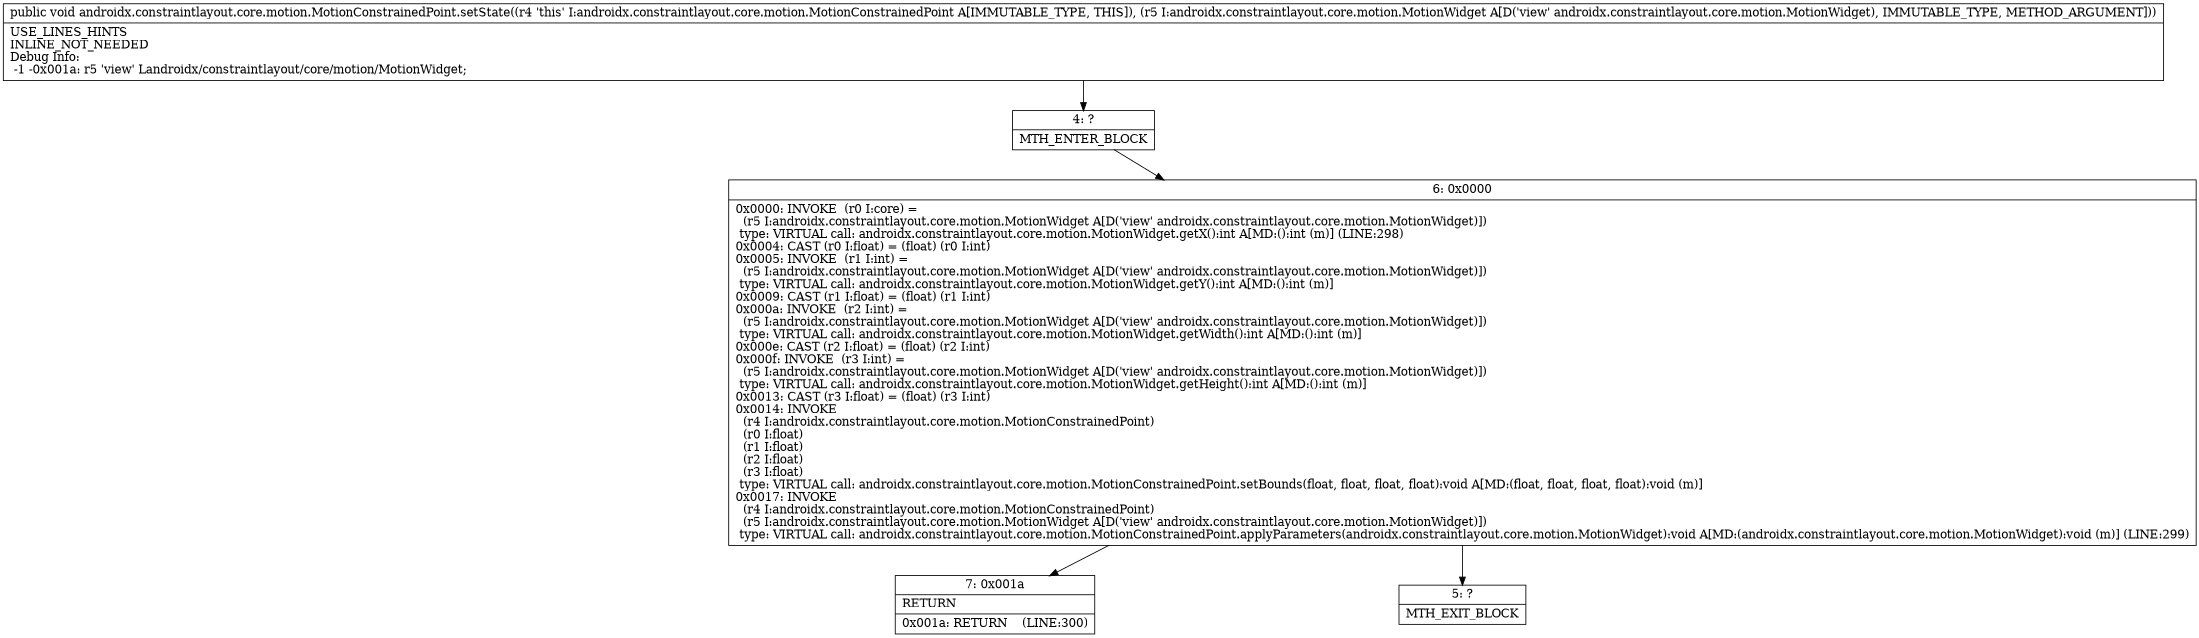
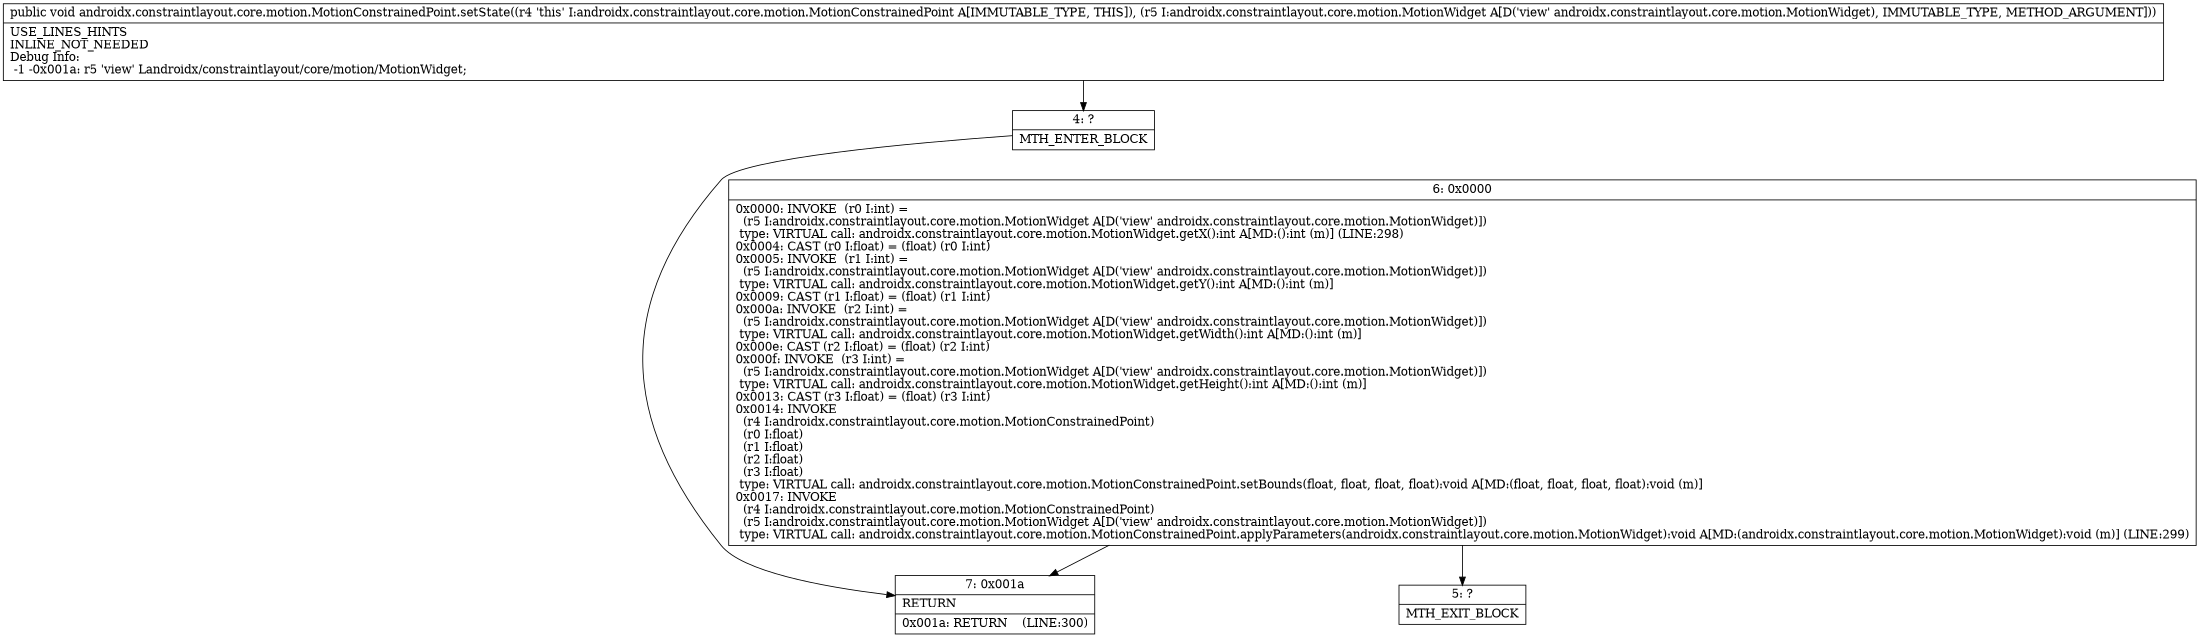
(1135, 163) -> (652, 303)
(828, 210) -> (824, 210)
